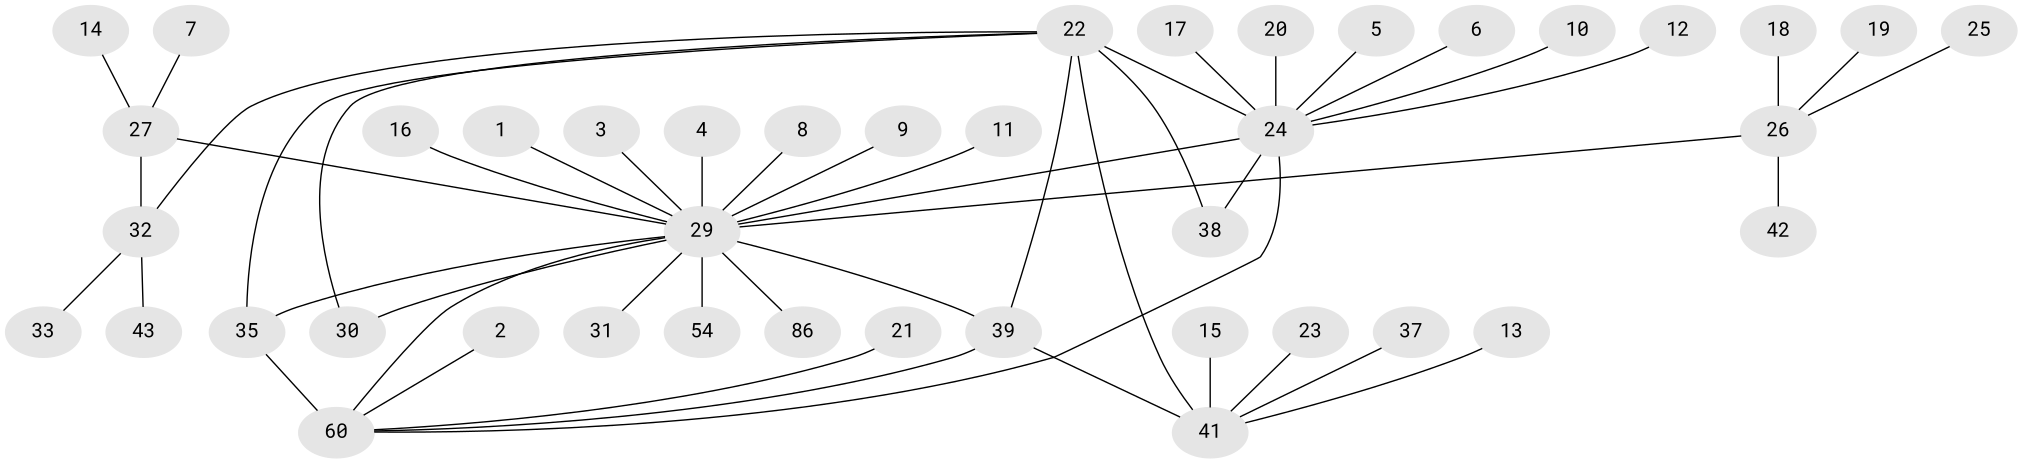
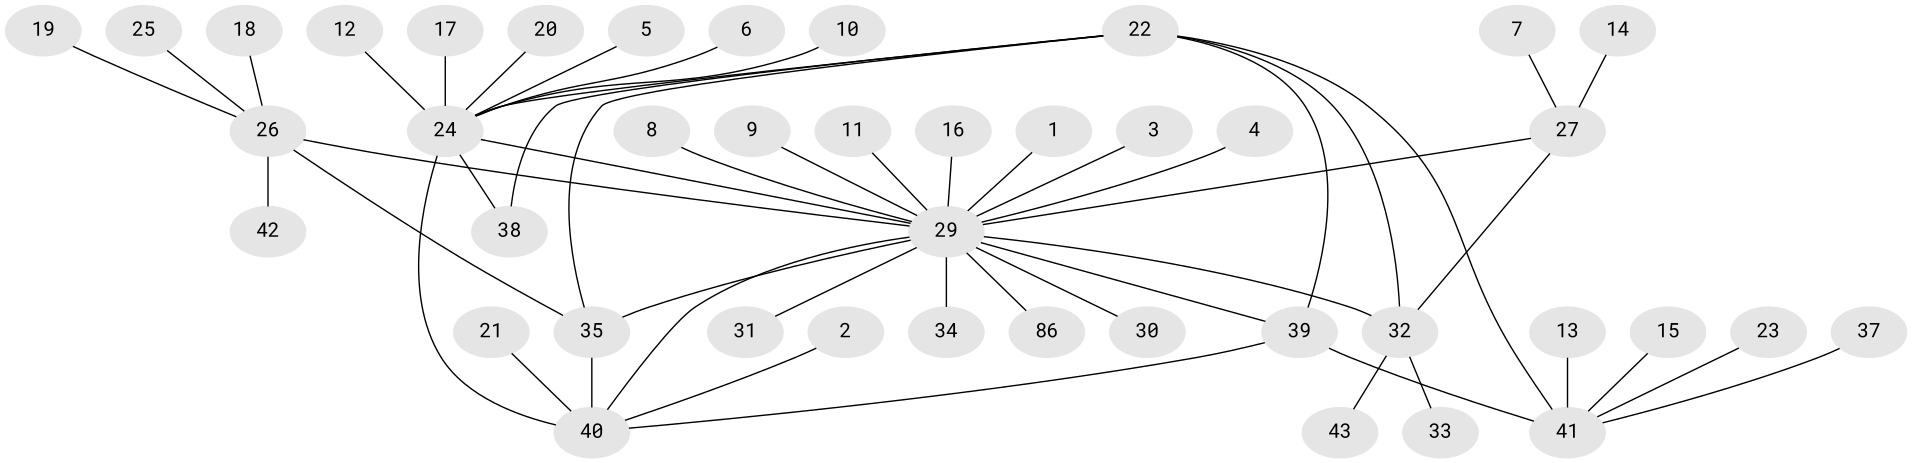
(364, 99) -> none
none -> (433, 241)
none -> (1180, 265)
(702, 332) -> (946, 332)
(336, 433) -> (592, 433)
